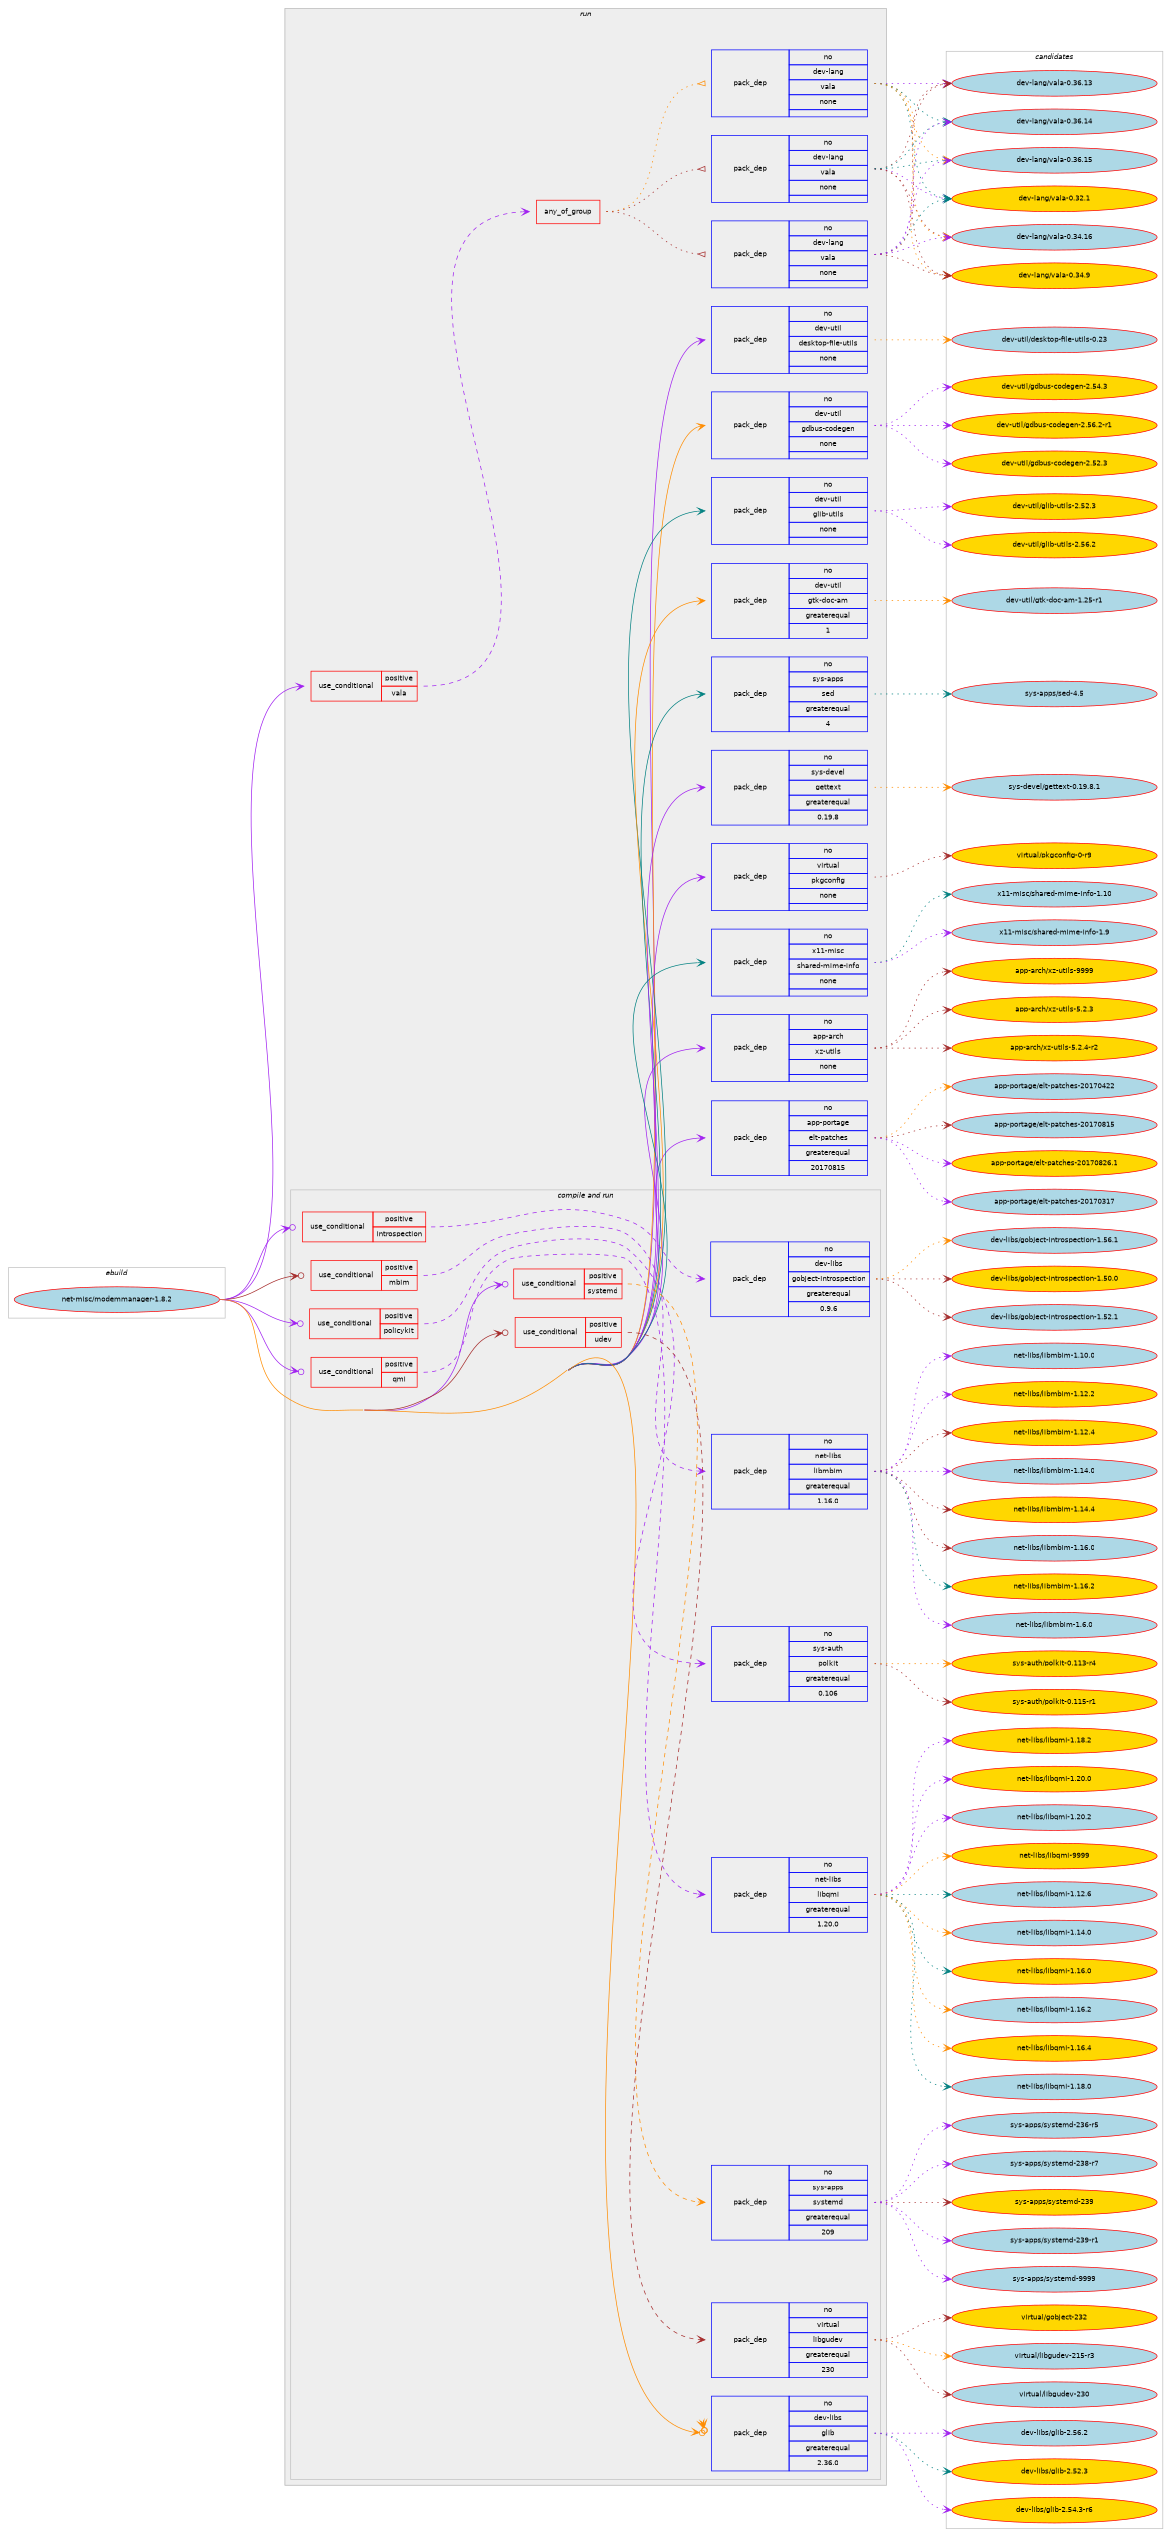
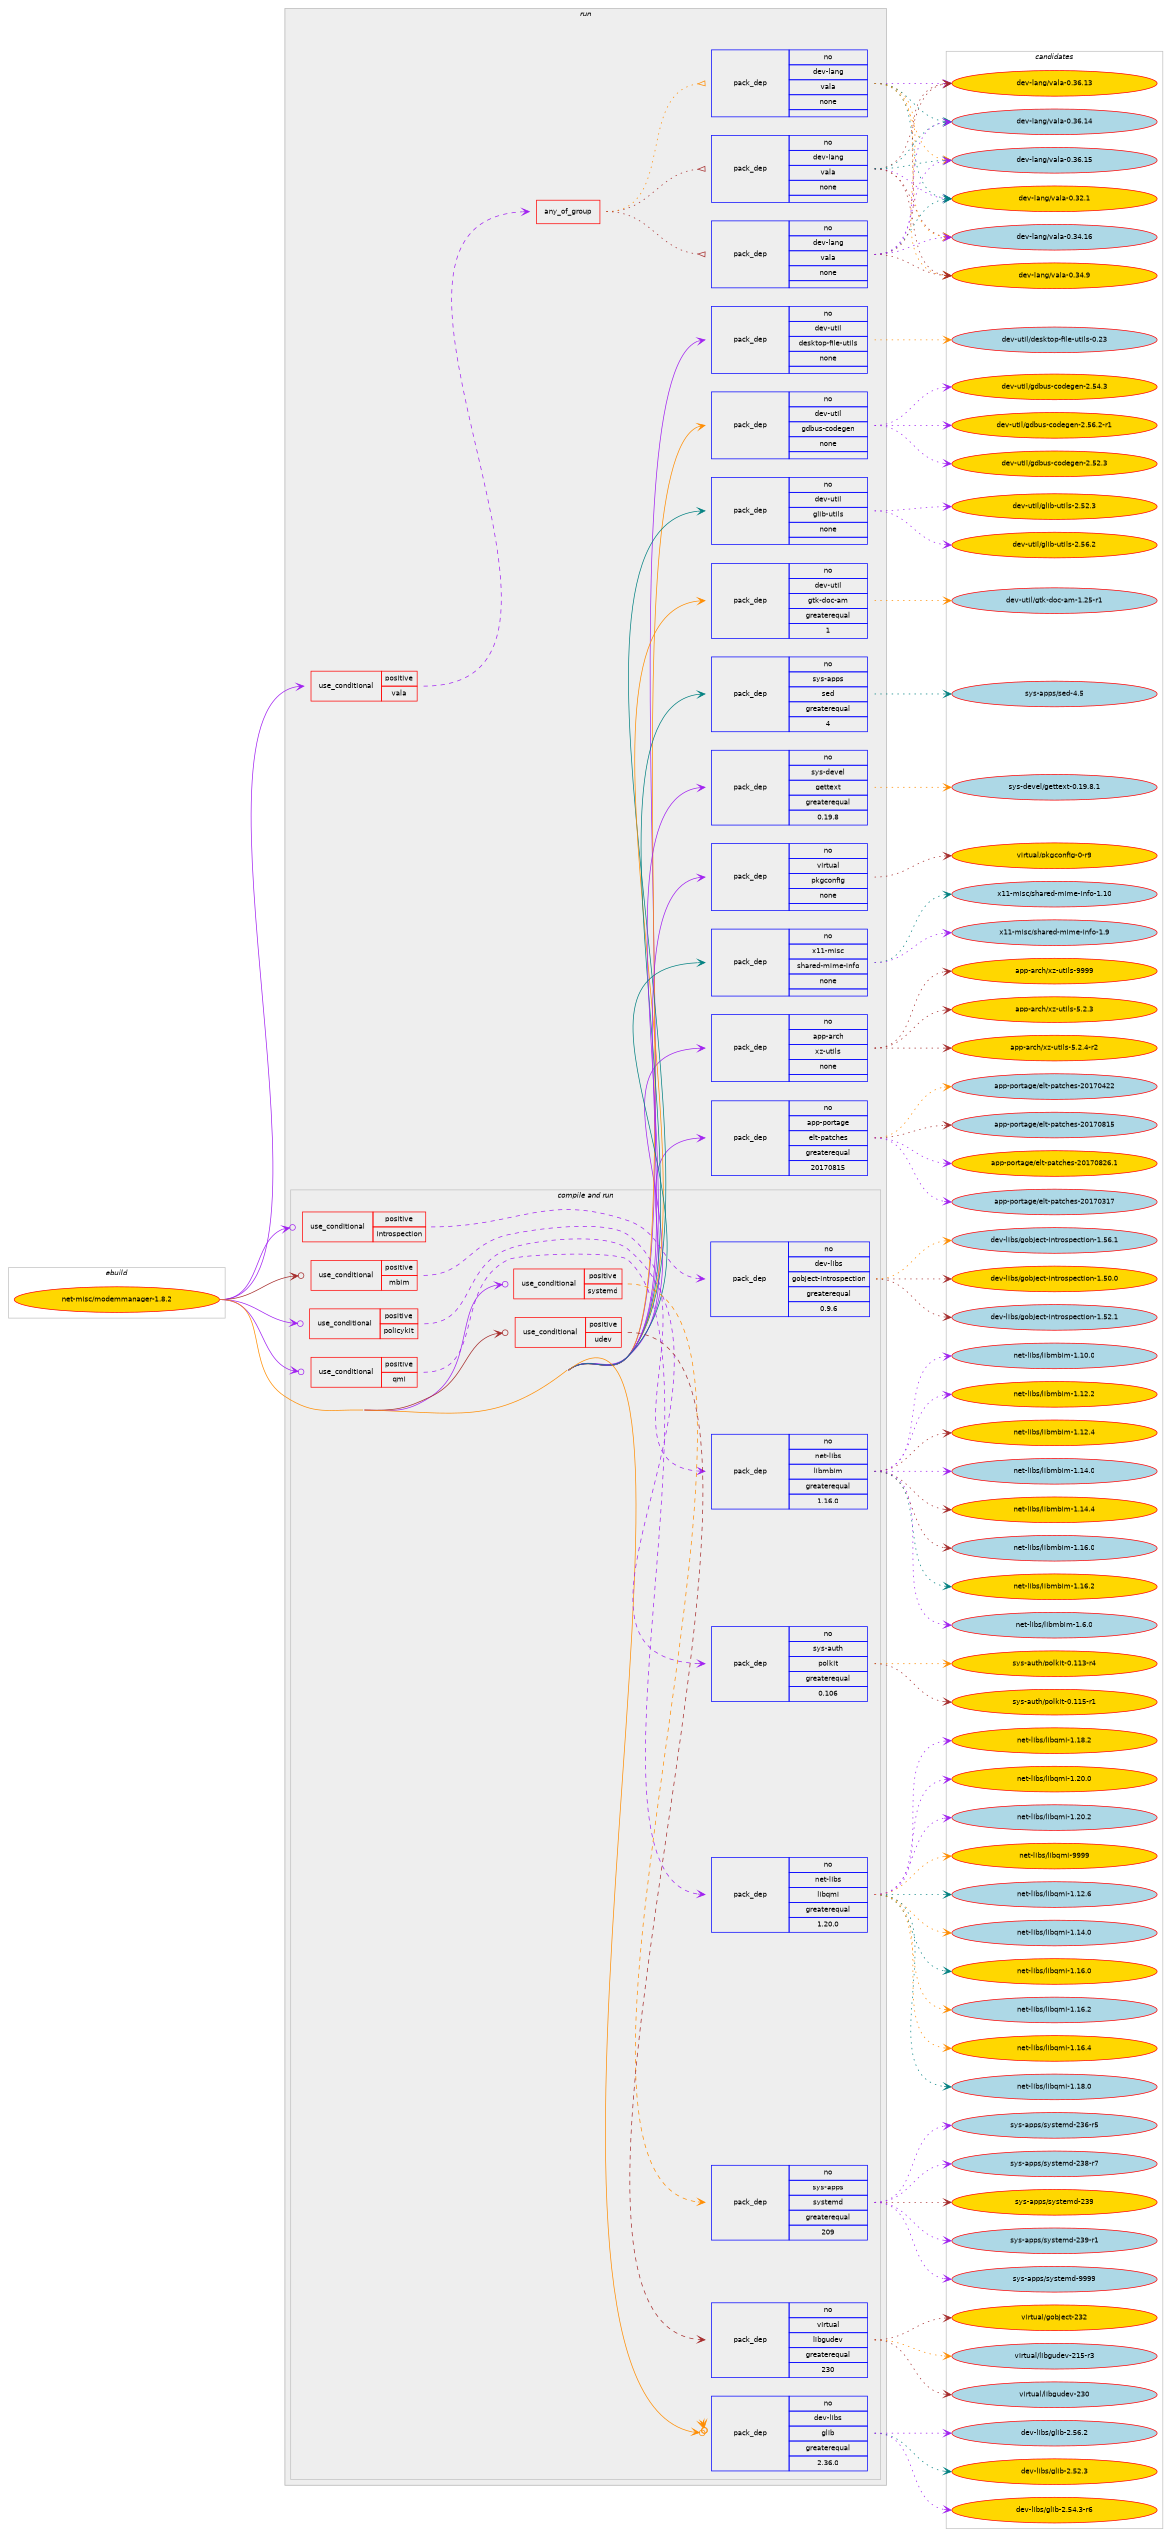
(1054, 83) -> (1054, 83)
(117, 1300) -> (117, 1300)
